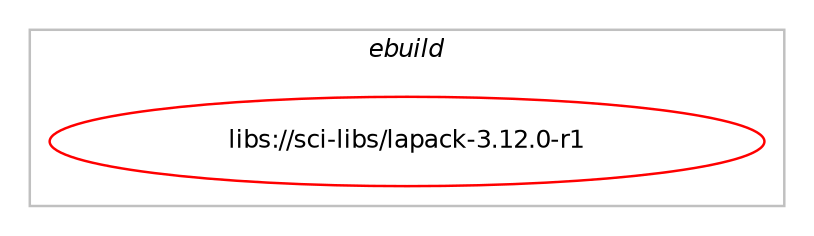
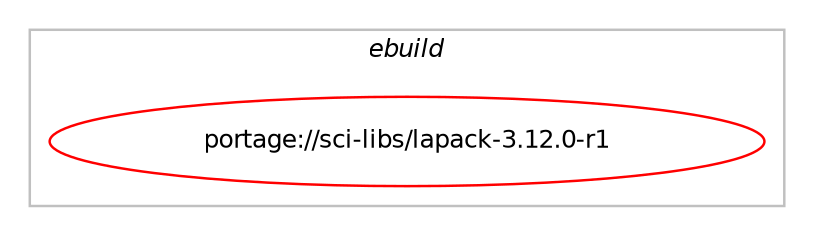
(407, 141) -> (407, 141)
